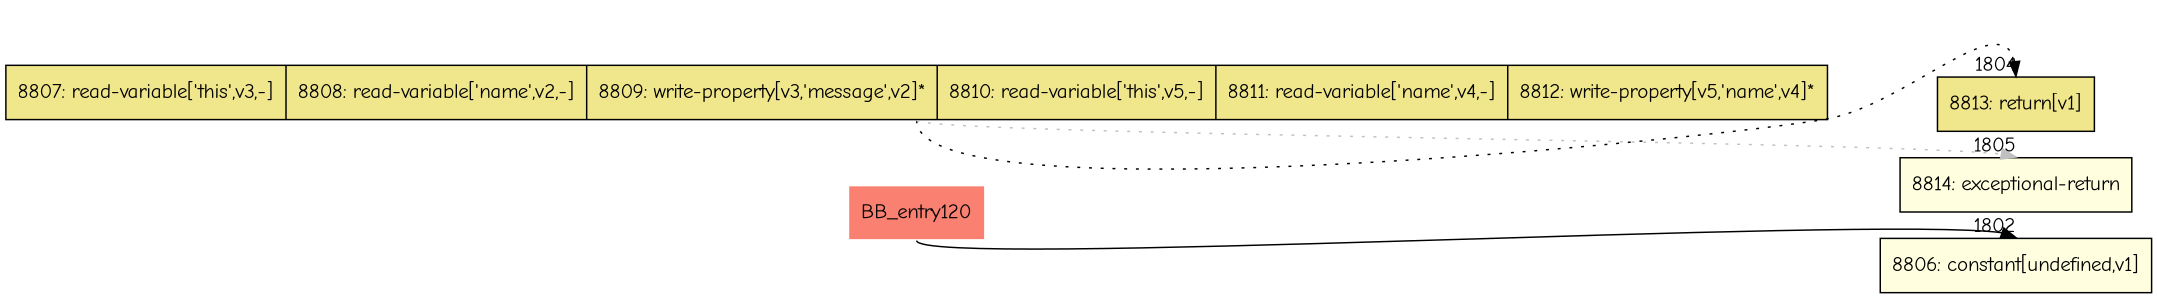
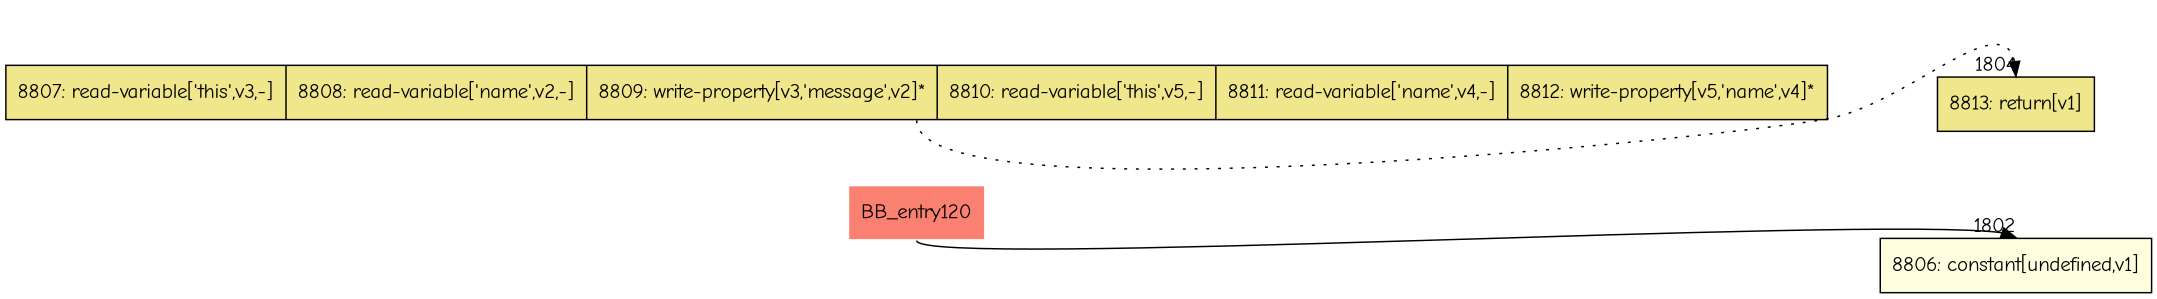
(2016, 185) -> none
